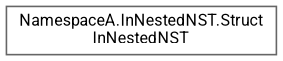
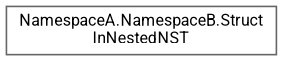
(141, 31) -> (141, 31)
